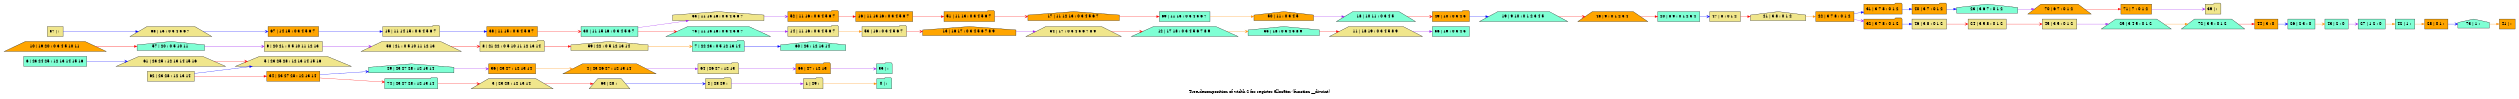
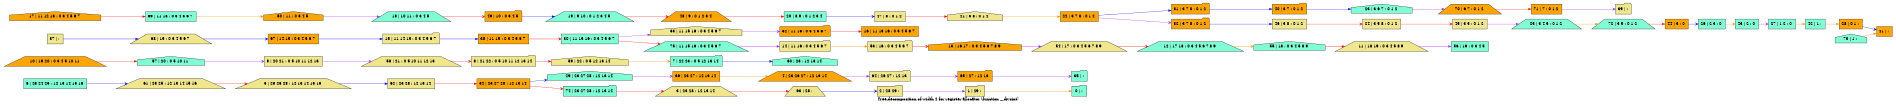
(969, 17) -> none
(2451, 24) -> (1868, 28)
(222, 70) -> (362, 84)
